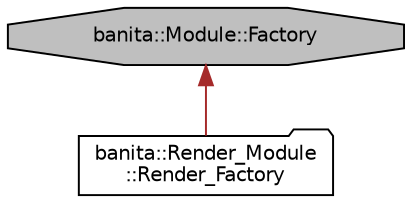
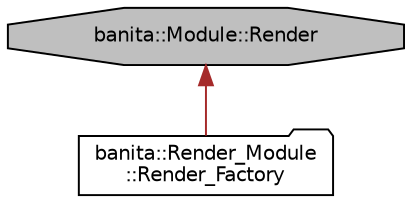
(206, 36) -> (206, 36)
